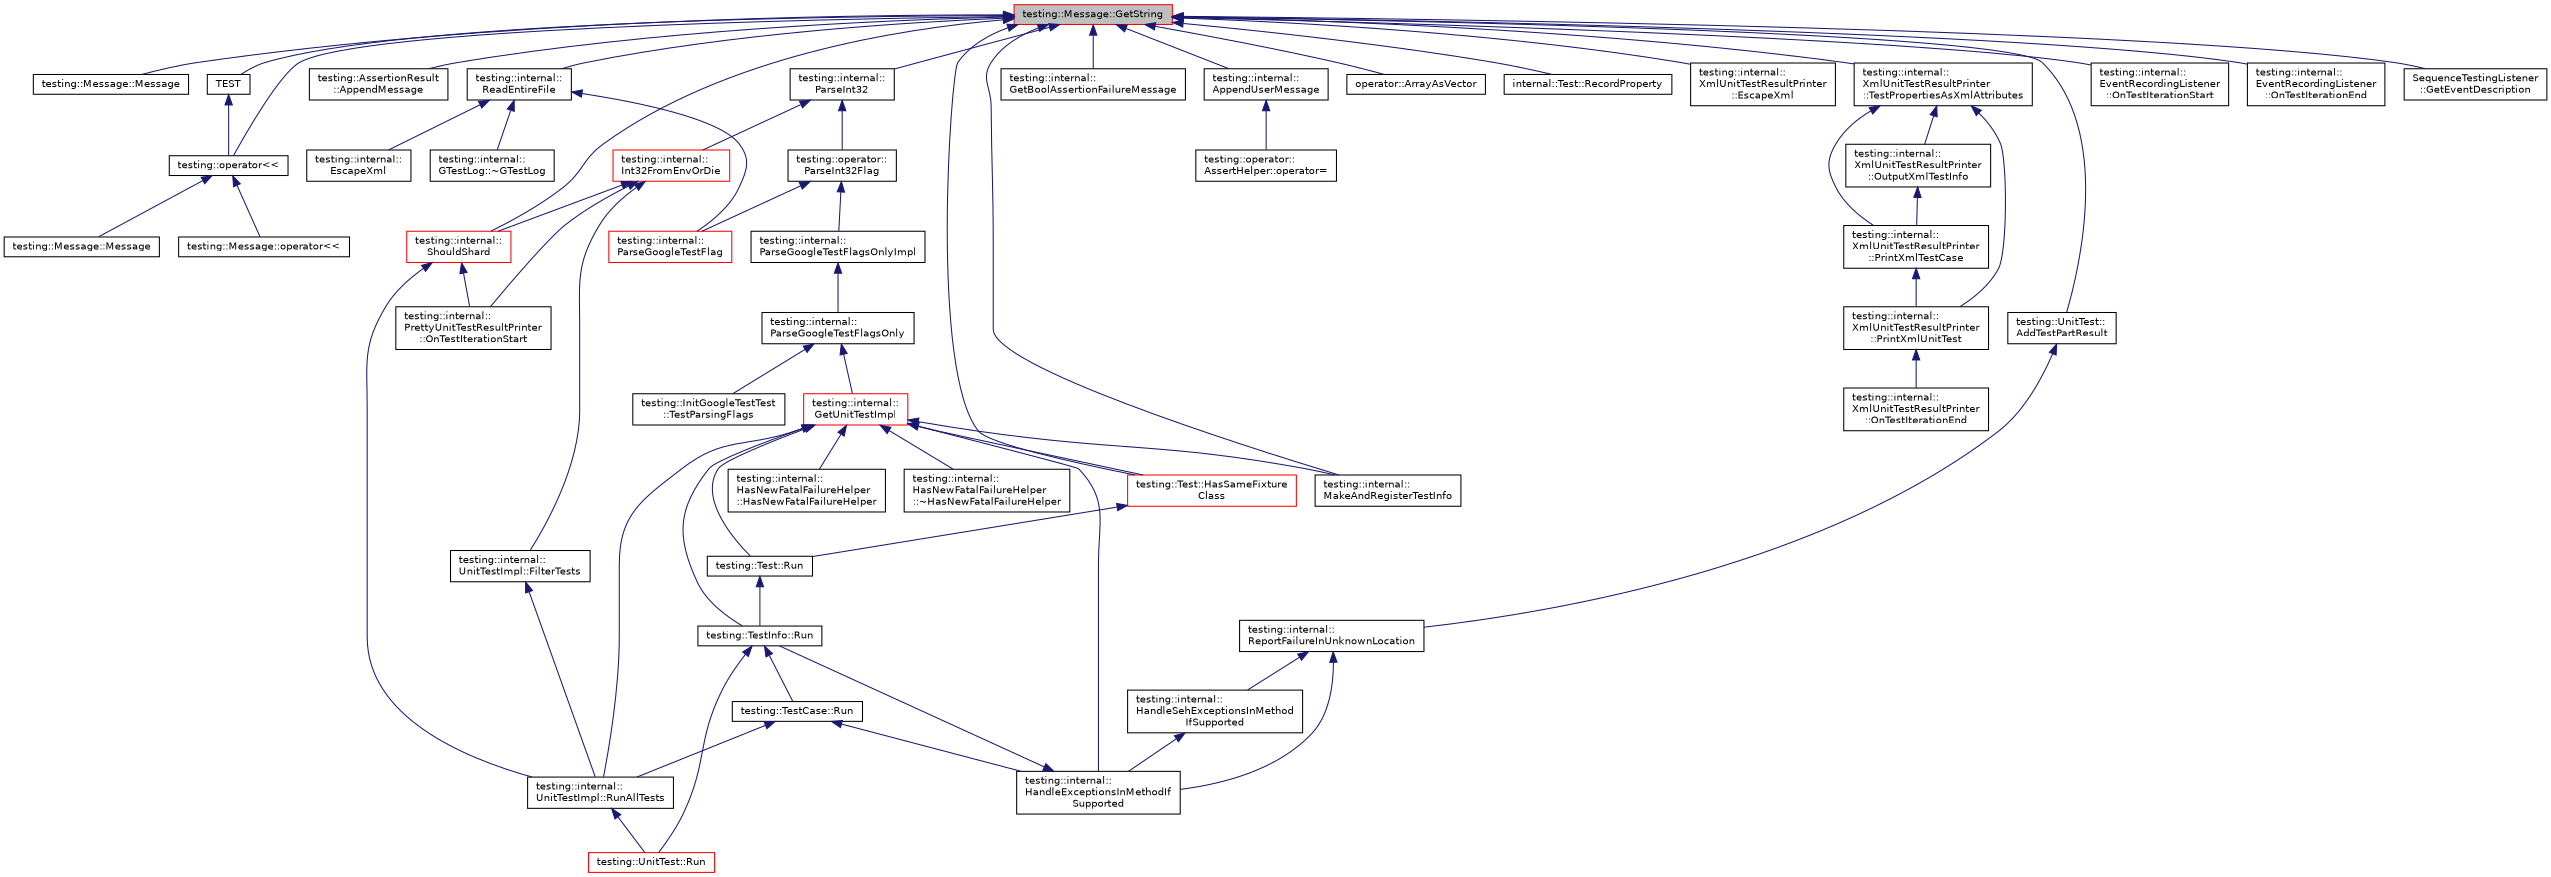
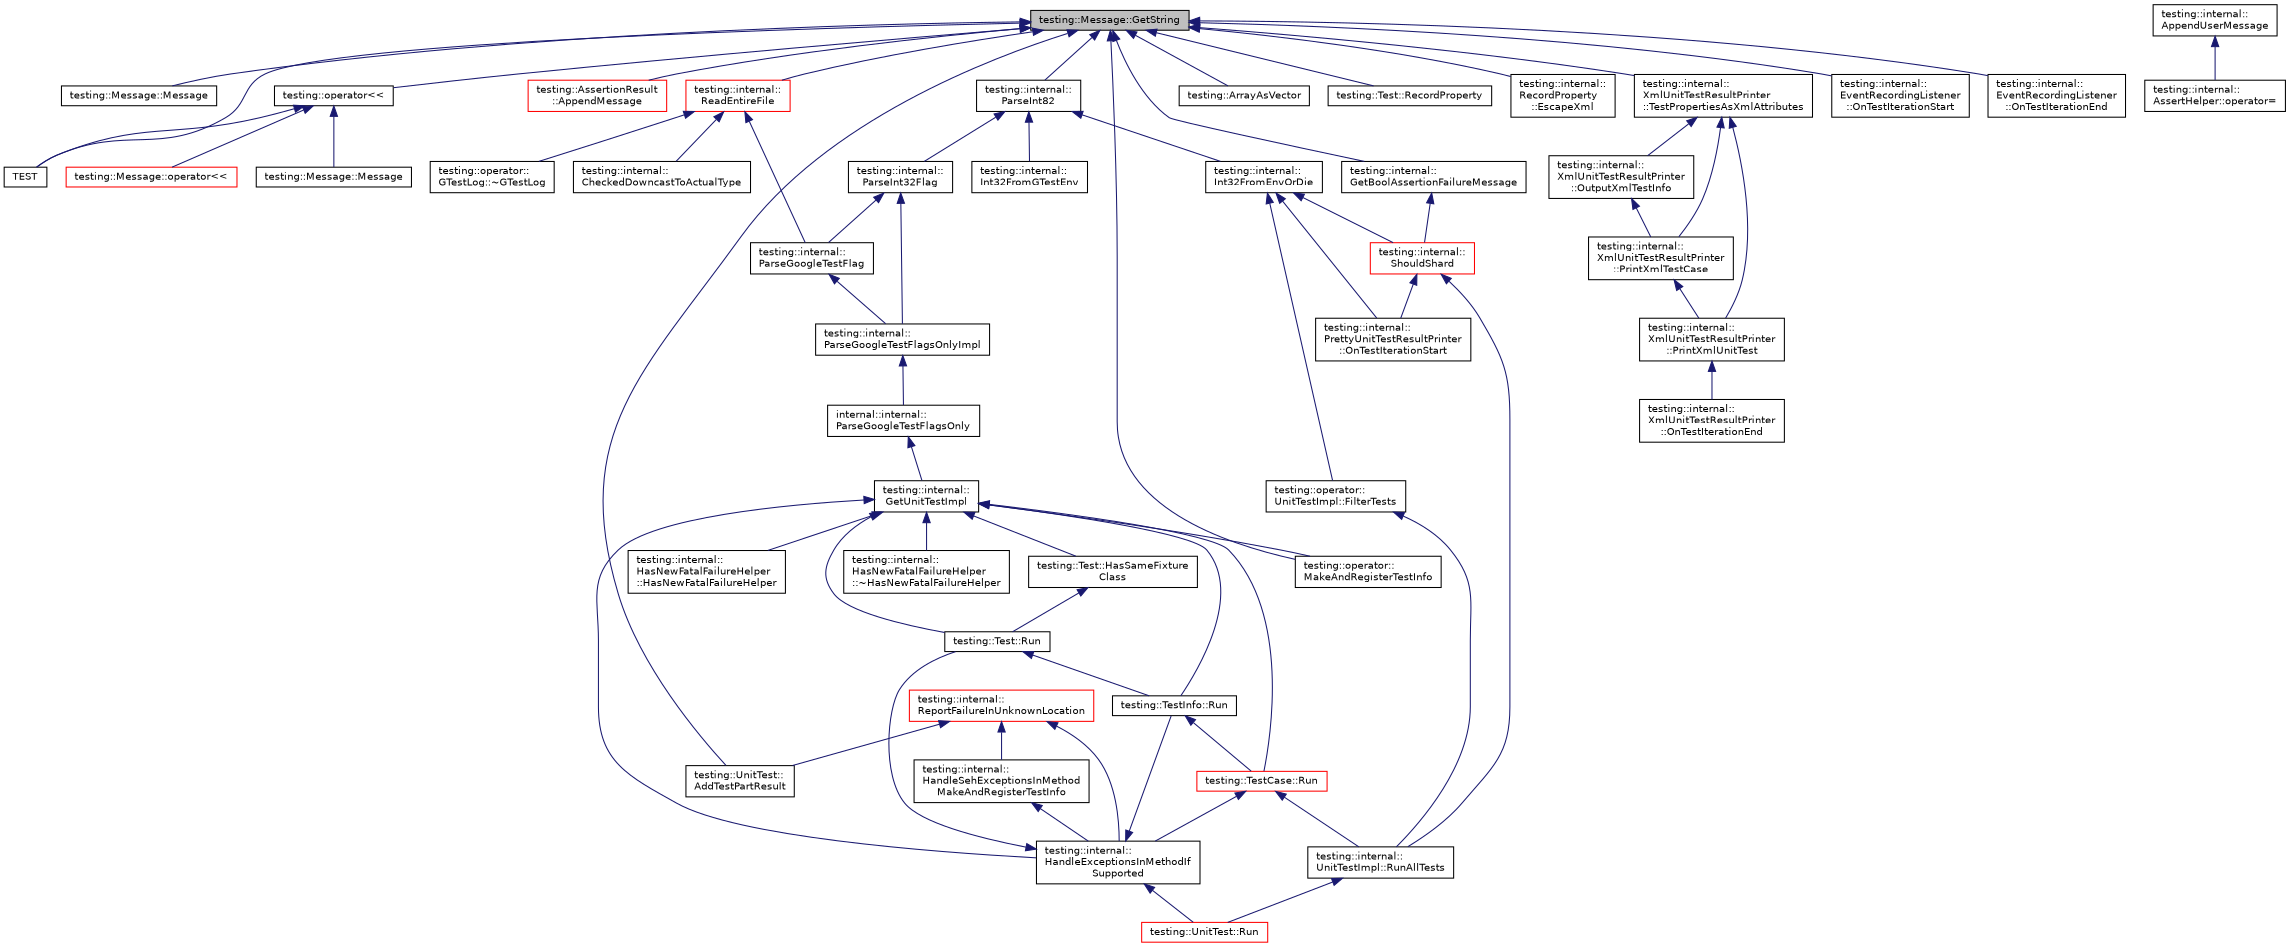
(1093, 15) -> (1110, 20)
(1177, 49) -> none
(727, 80) -> (1427, 223)
(379, 84) -> (597, 96)
(519, 84) -> (738, 96)
(842, 84) -> (1029, 96)
(1416, 84) -> (1244, 96)
(1588, 84) -> (1410, 96)
(1763, 84) -> (1563, 96)
(2476, 84) -> none
(229, 130) -> (163, 131)
(359, 166) -> (662, 177)
(492, 166) -> (492, 177)
(671, 166) -> (1264, 177)
(842, 166) -> (901, 177)
(1266, 166) -> (2215, 96)
none -> (1030, 177)
(264, 247) -> (152, 177)
(670, 247) -> (812, 258)
(949, 299) -> none
none -> (861, 303)
(838, 328) -> (904, 421)
(709, 409) -> none
(856, 409) -> (927, 496)
(1212, 491) -> (1113, 572)
(1388, 491) -> (1368, 572)
(621, 547) -> (1223, 547)
(1769, 550) -> (866, 745)
(520, 566) -> (1336, 496)
(1332, 636) -> (1002, 706)
(797, 711) -> (1262, 781)
(1215, 711) -> (1002, 781)
(701, 759) -> (1173, 906)
none -> (893, 778)
